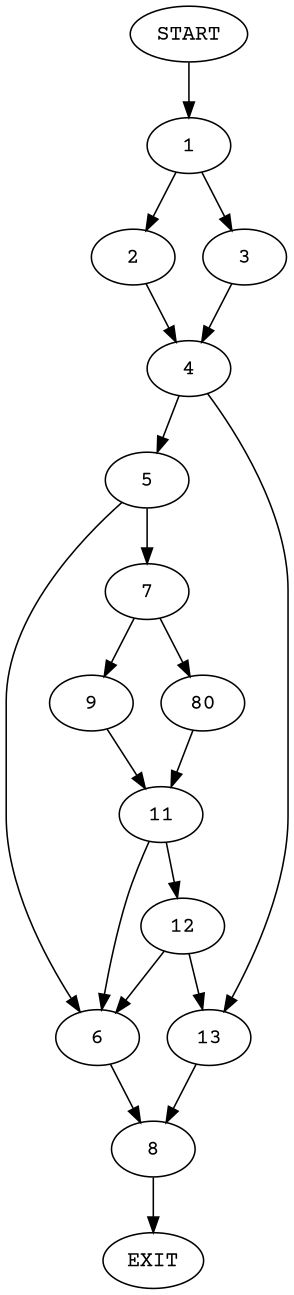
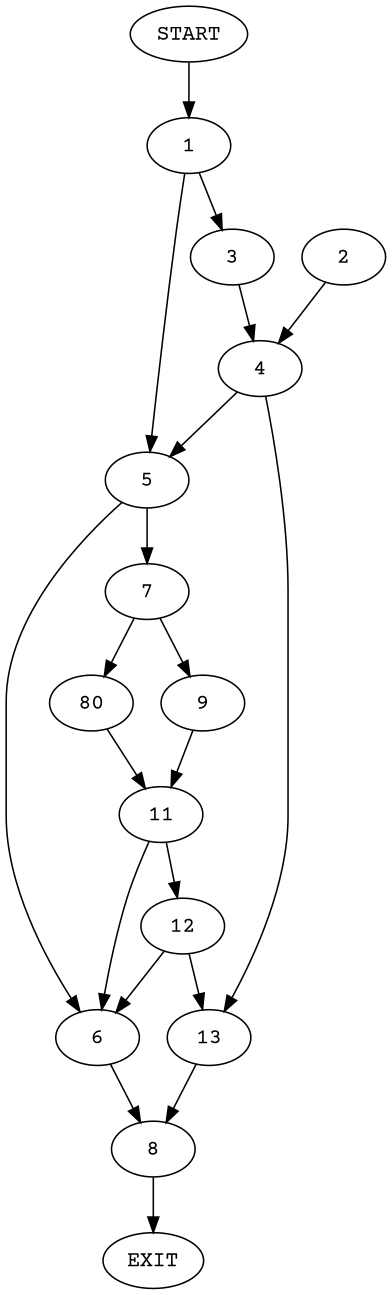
(165, 194) -> (167, 305)
